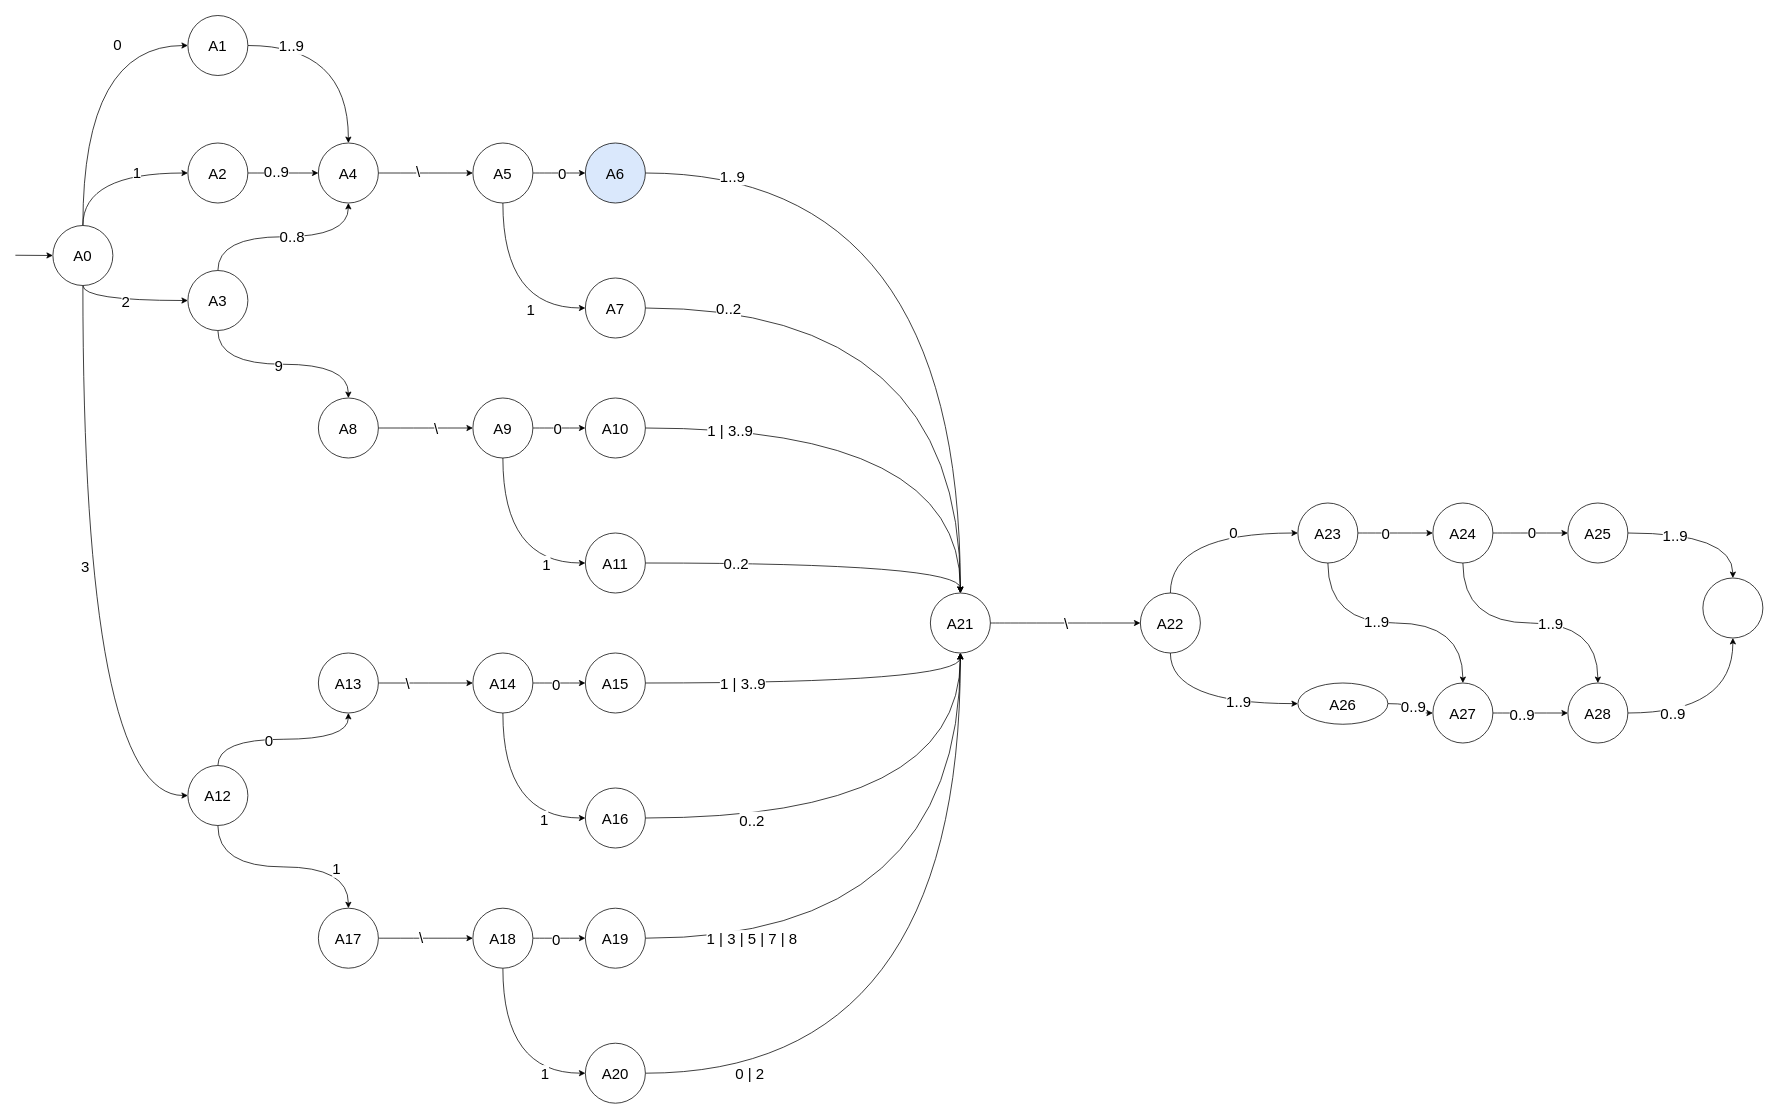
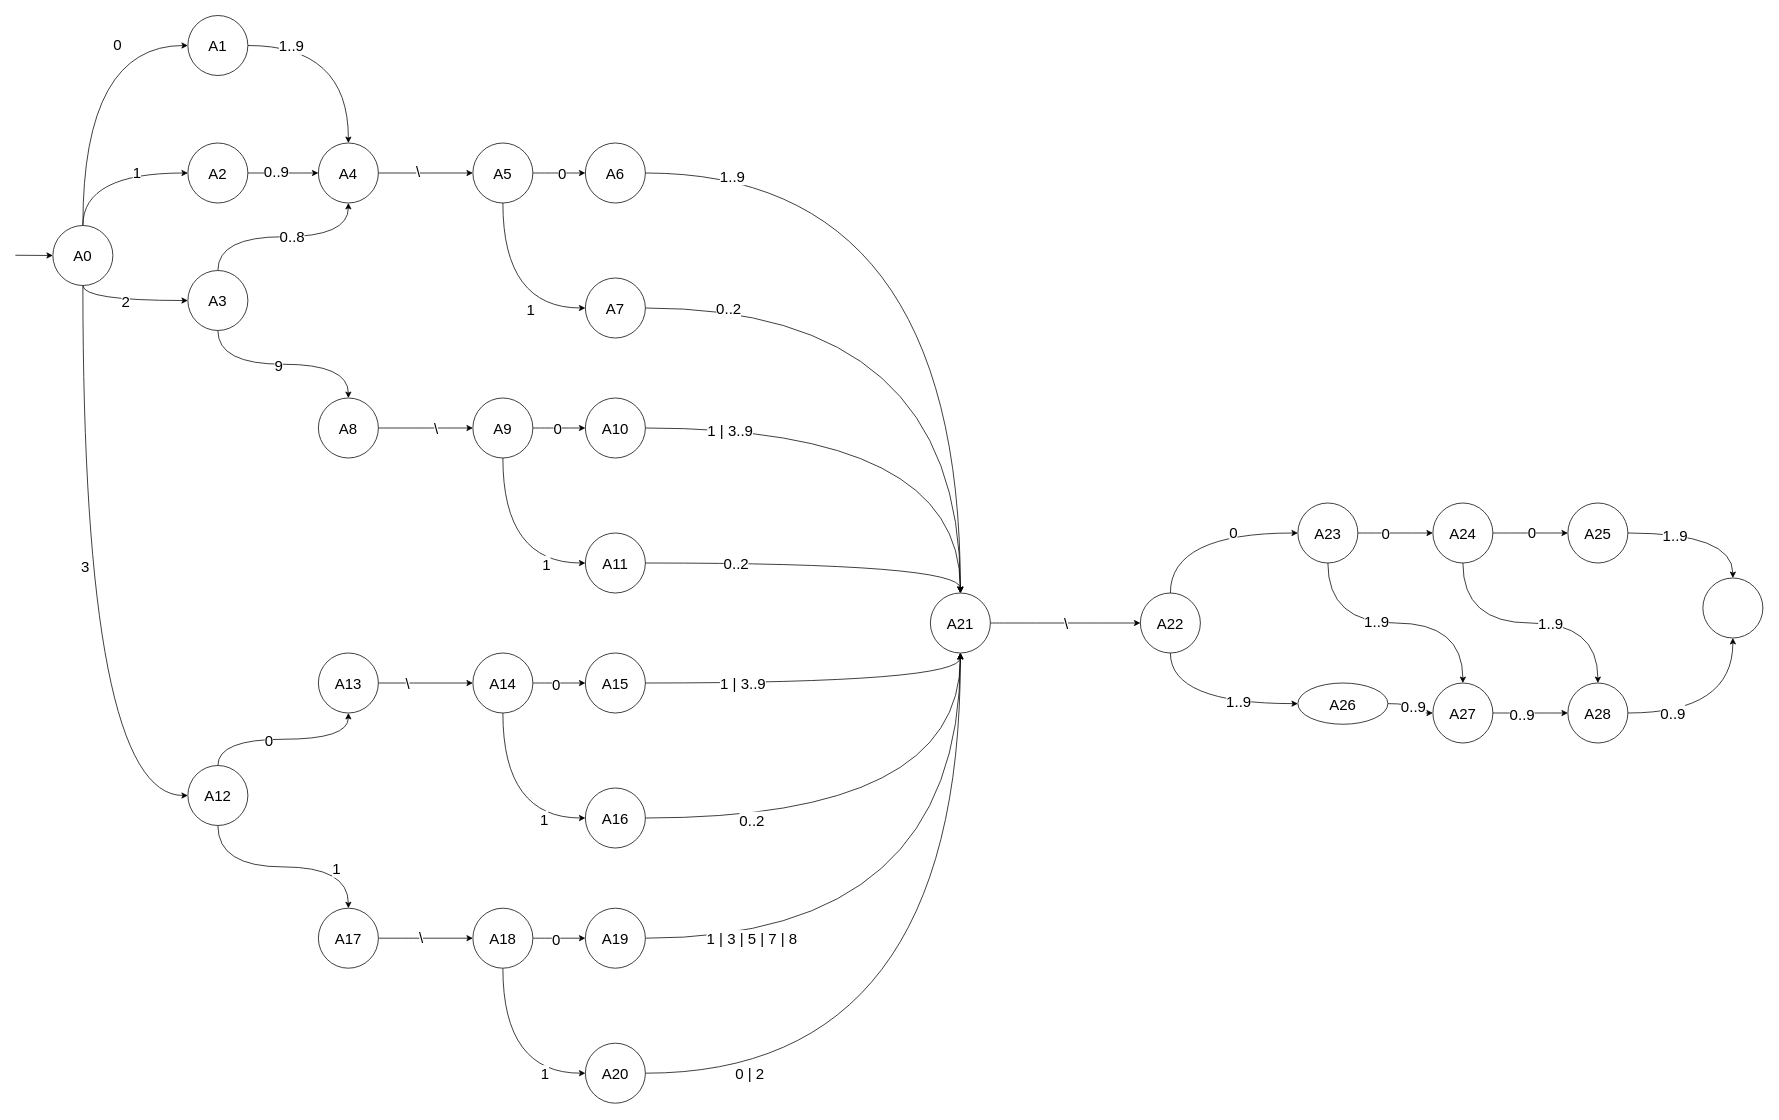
(615, 173) -> (615, 173)
